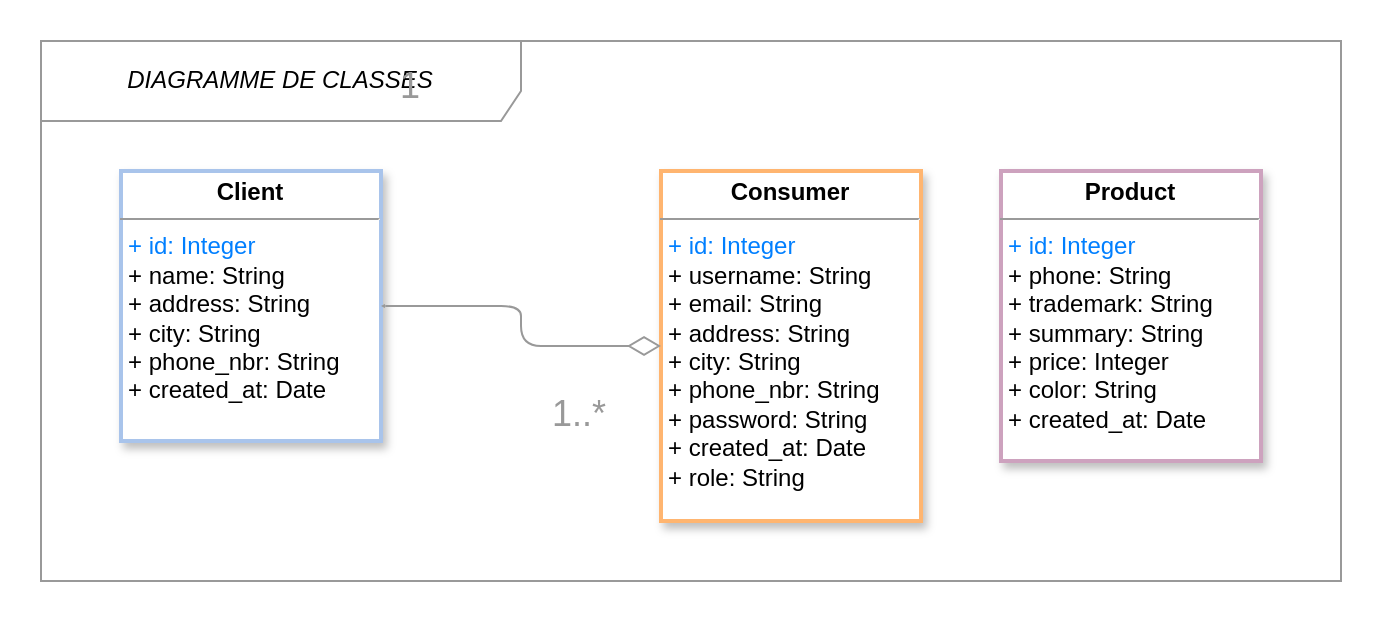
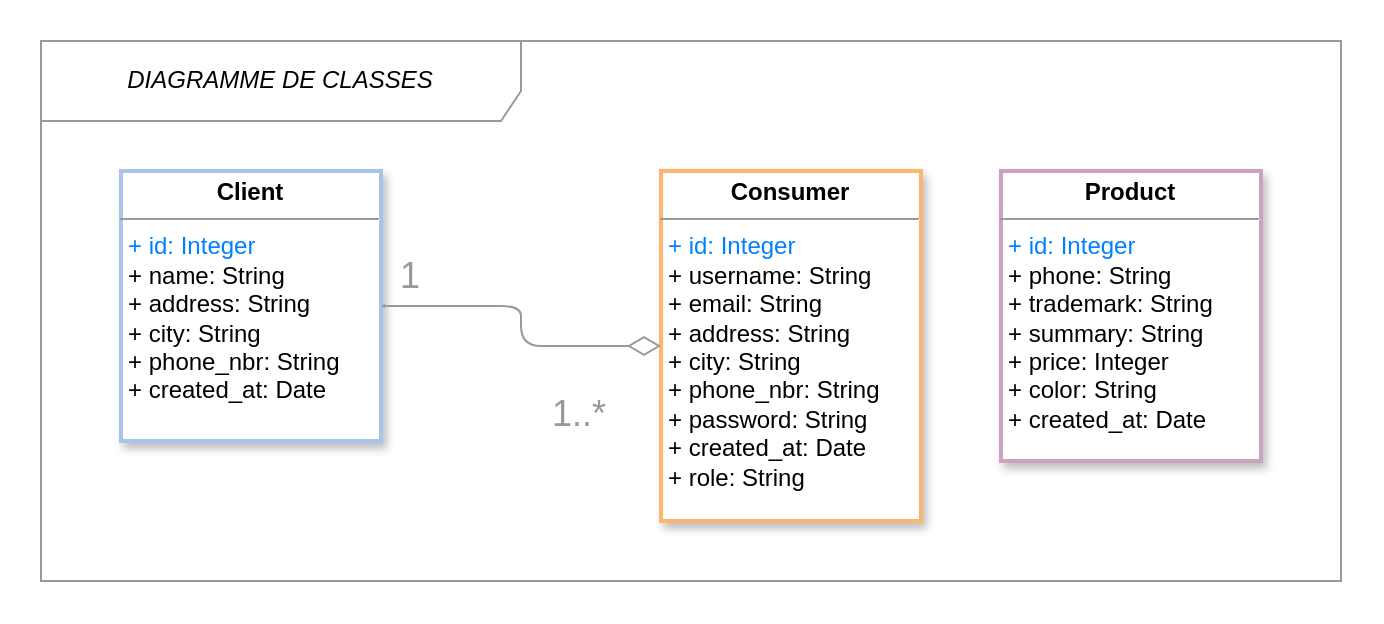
(409, 81) -> (409, 271)
